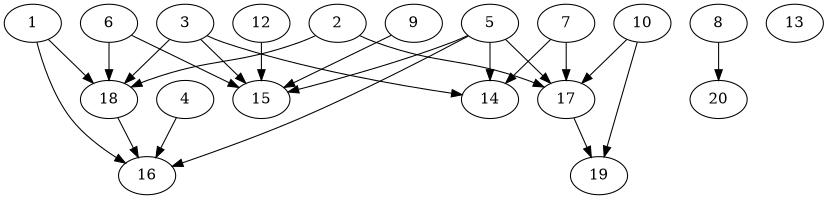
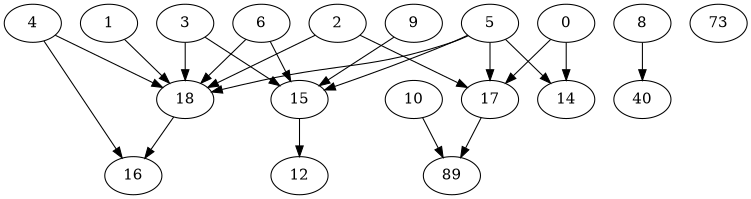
(566, 23) -> (566, 23)
(795, 23) -> (719, 23)
(608, 58) -> none
none -> (104, 59)
(261, 61) -> (300, 132)
(334, 72) -> none
(719, 99) -> (642, 99)
(328, 106) -> (334, 68)
(64, 109) -> none
(599, 176) -> (452, 176)
